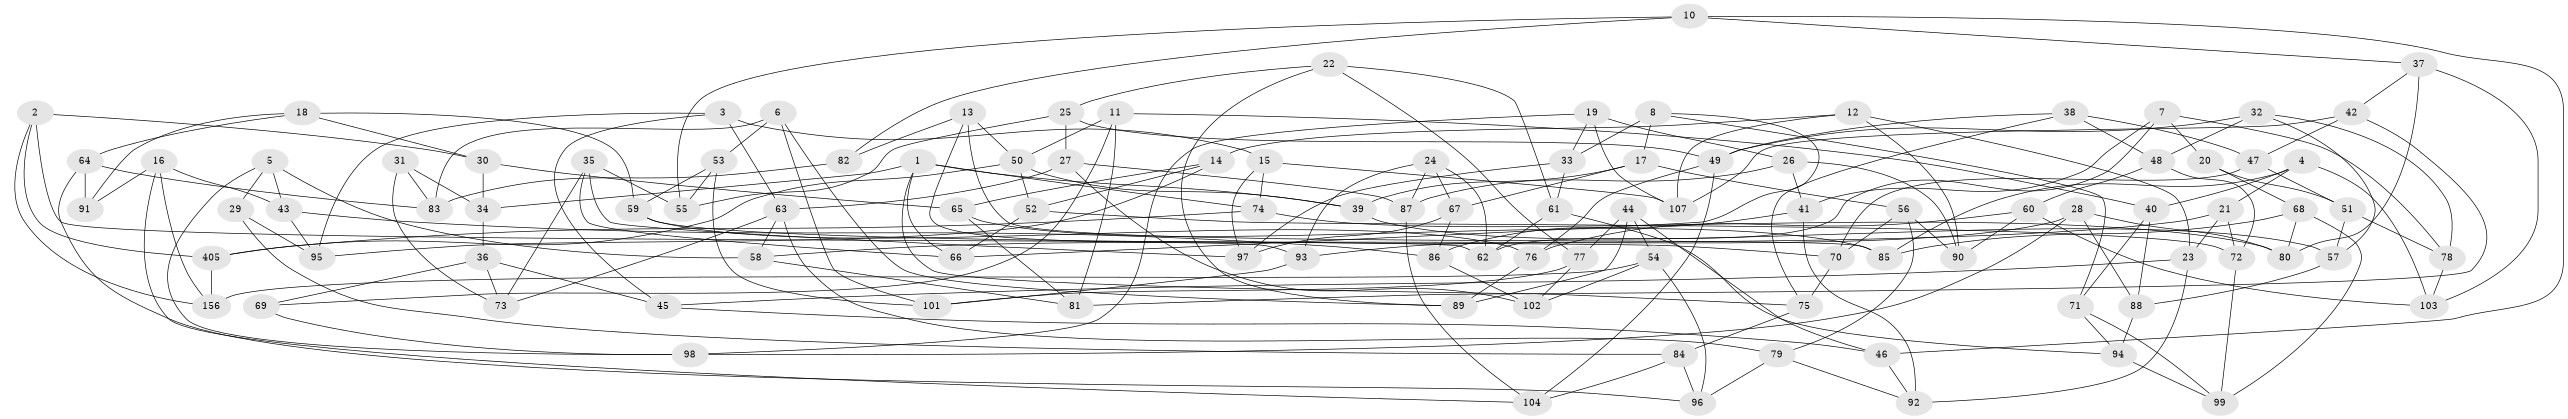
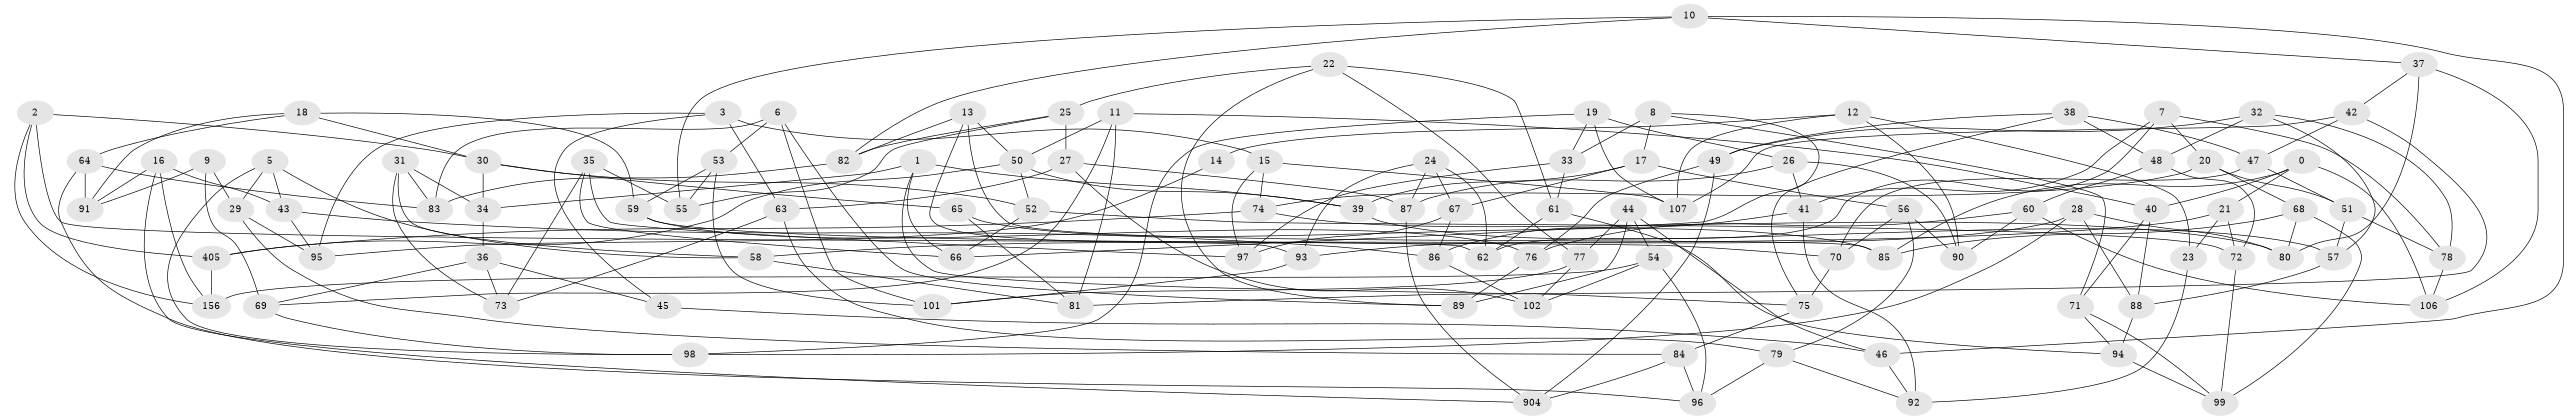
(1389, 142) -> (953, 132)
none -> (208, 161)
(2302, 161) -> (2302, 161)
(1143, 181) -> (732, 182)
(1058, 188) -> none
(1165, 197) -> (1735, 195)
(769, 234) -> (547, 246)
(1351, 284) -> none
(2429, 307) -> (2429, 307)
(1532, 403) -> (1532, 403)
